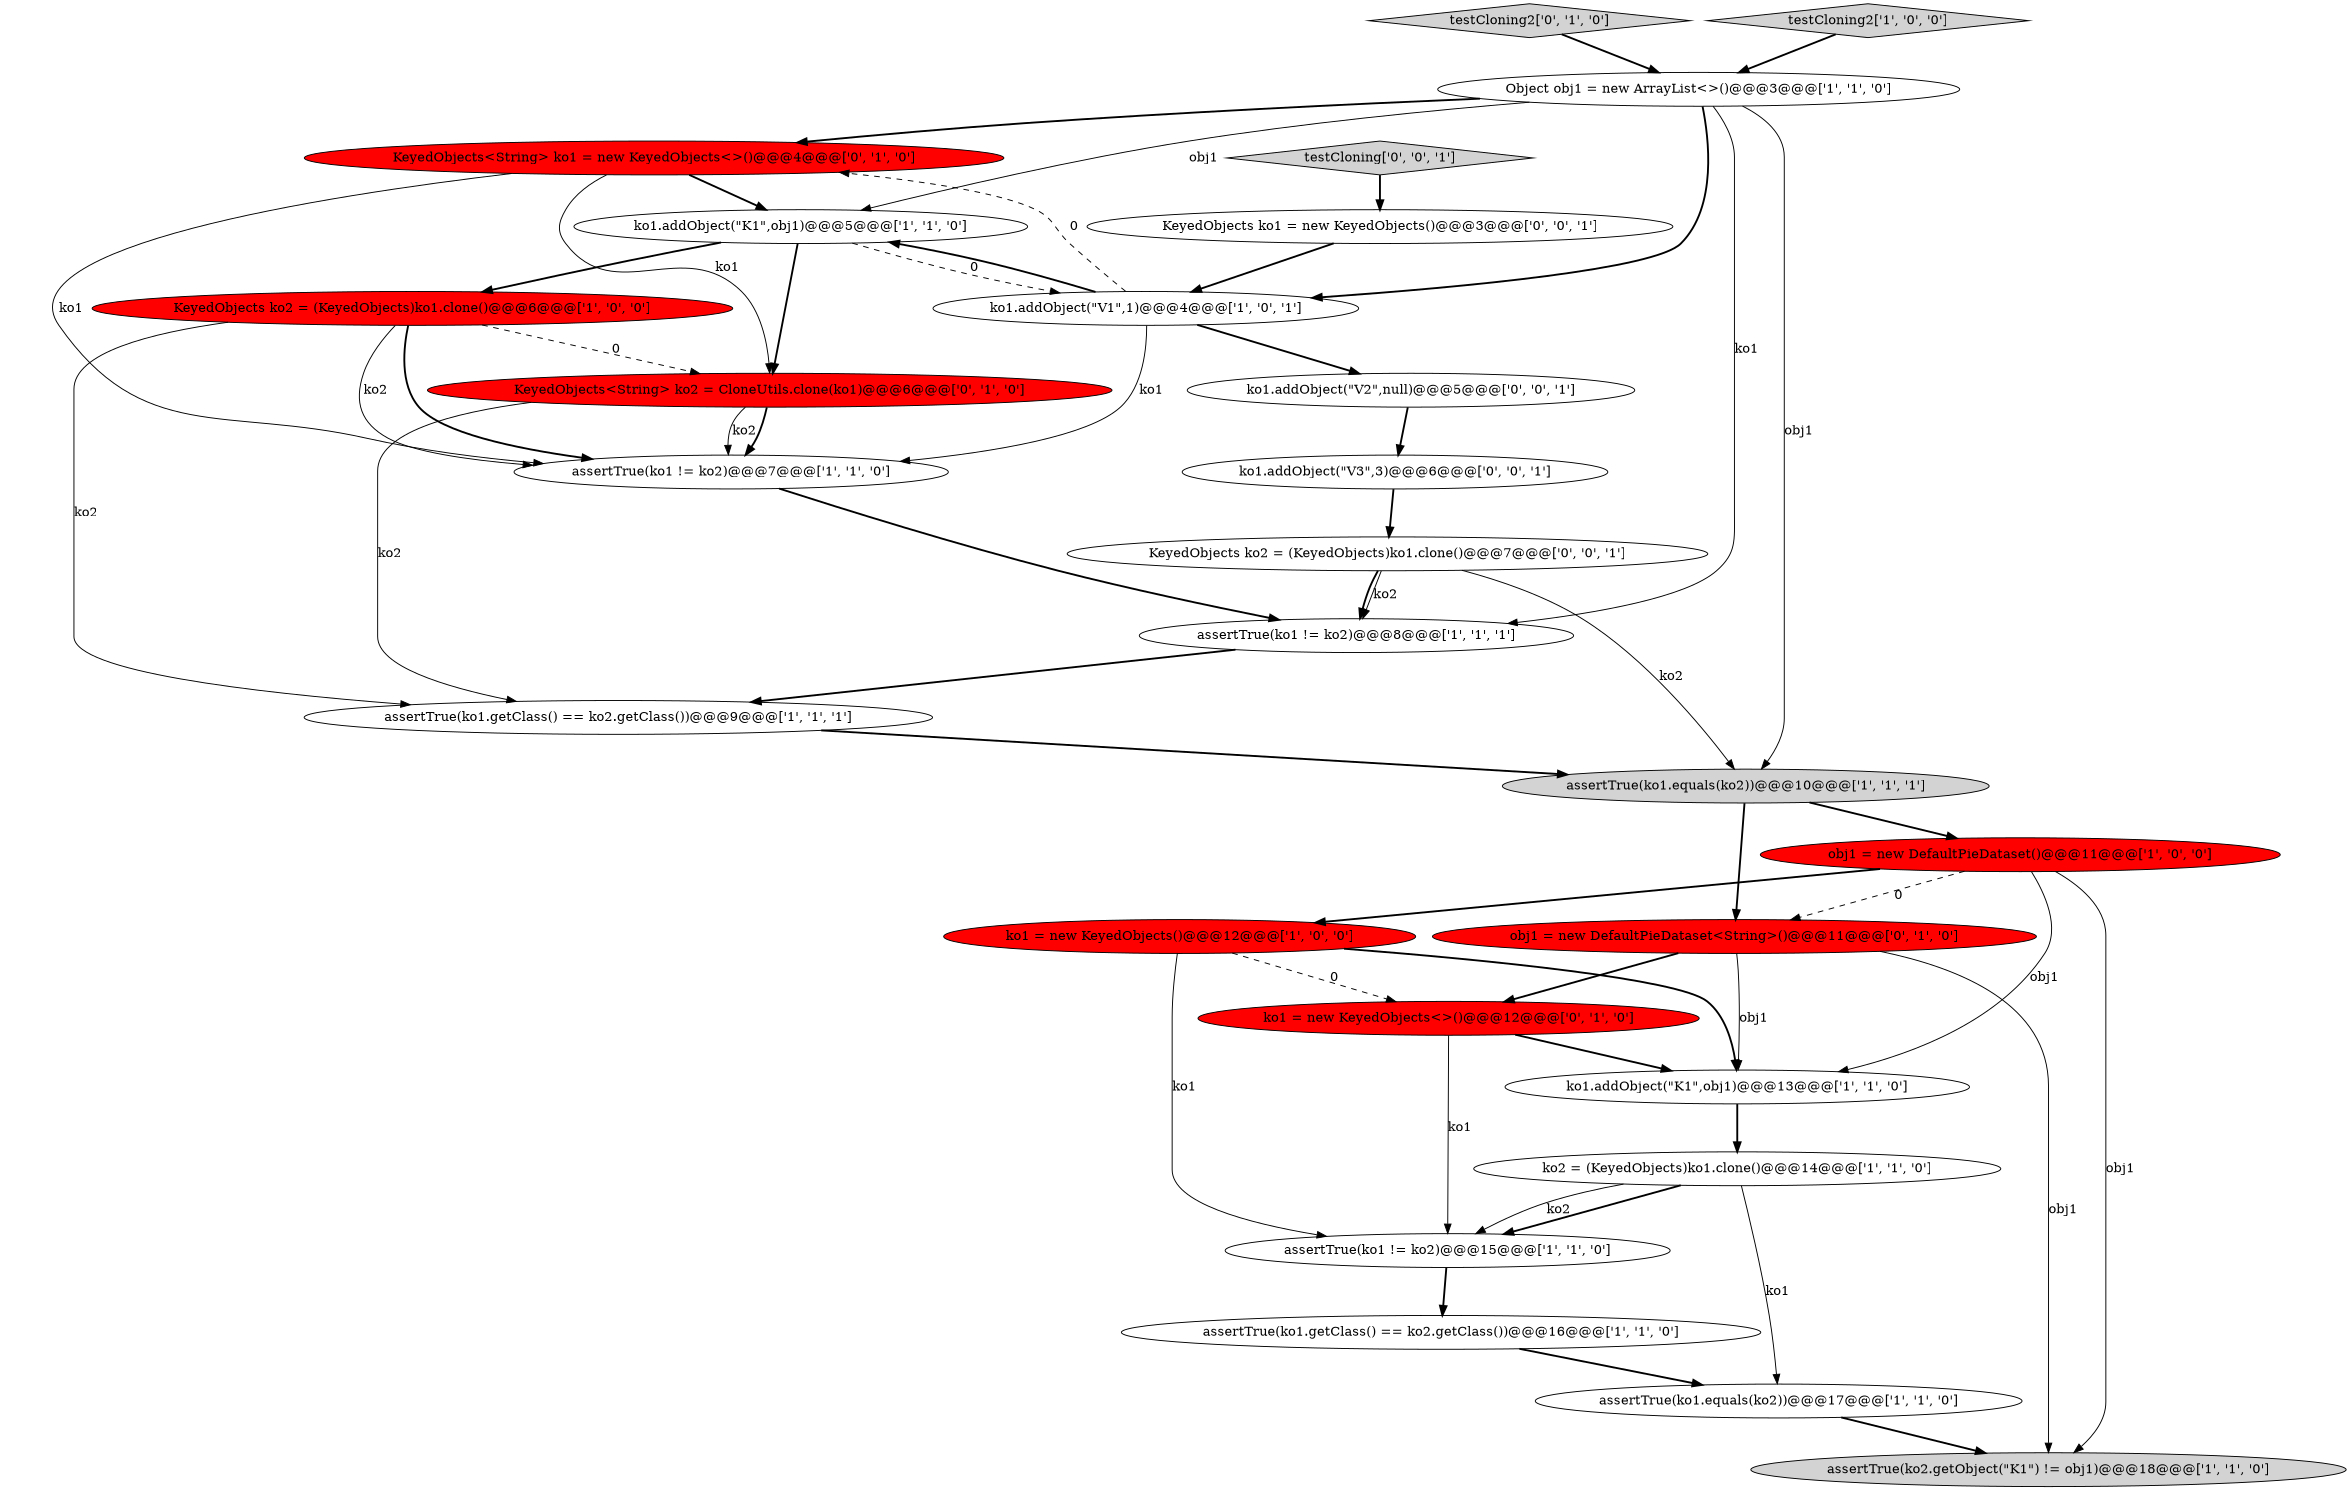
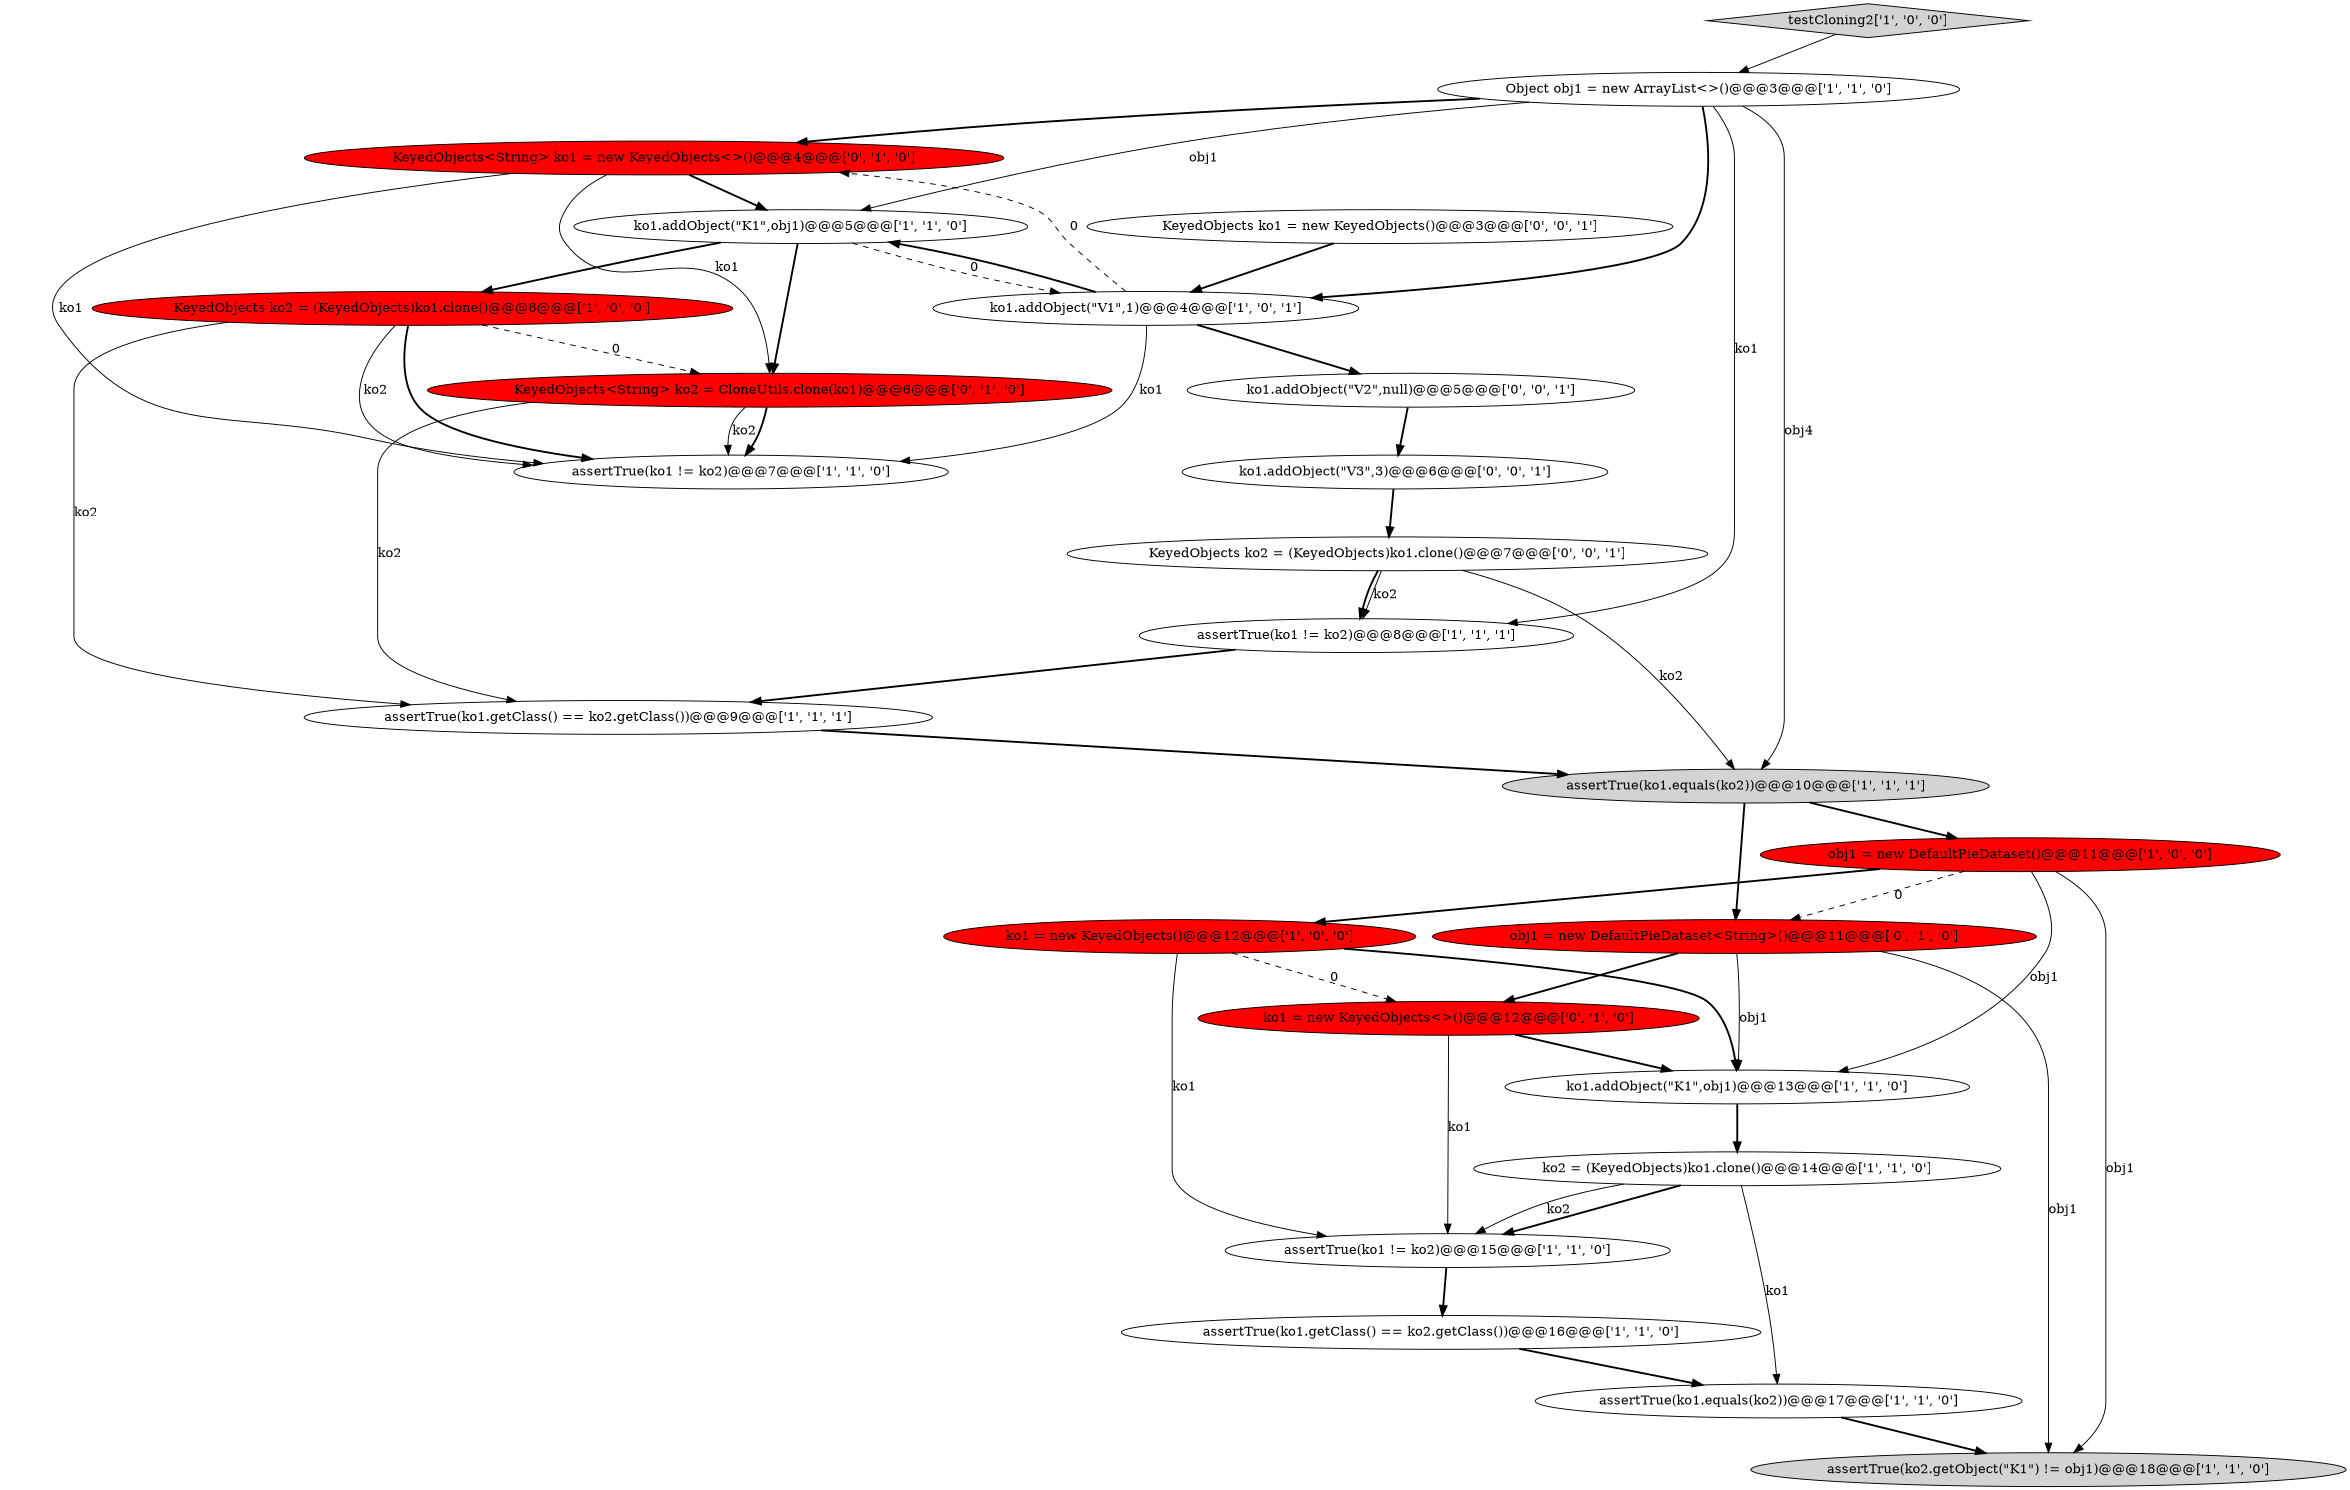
(1529, 21) -> none
(1792, 52) -> (1792, 52)
(1380, 158) -> none
(1799, 431) -> (1799, 431)
(1022, 561) -> none
